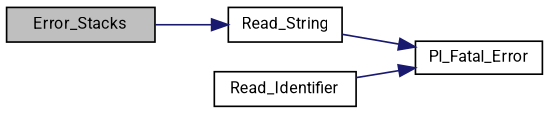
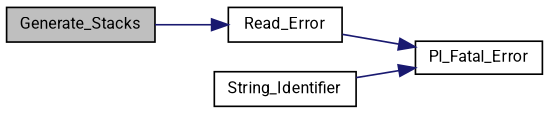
(81, 25) -> (81, 25)
(285, 25) -> (285, 25)
(285, 89) -> (285, 89)
